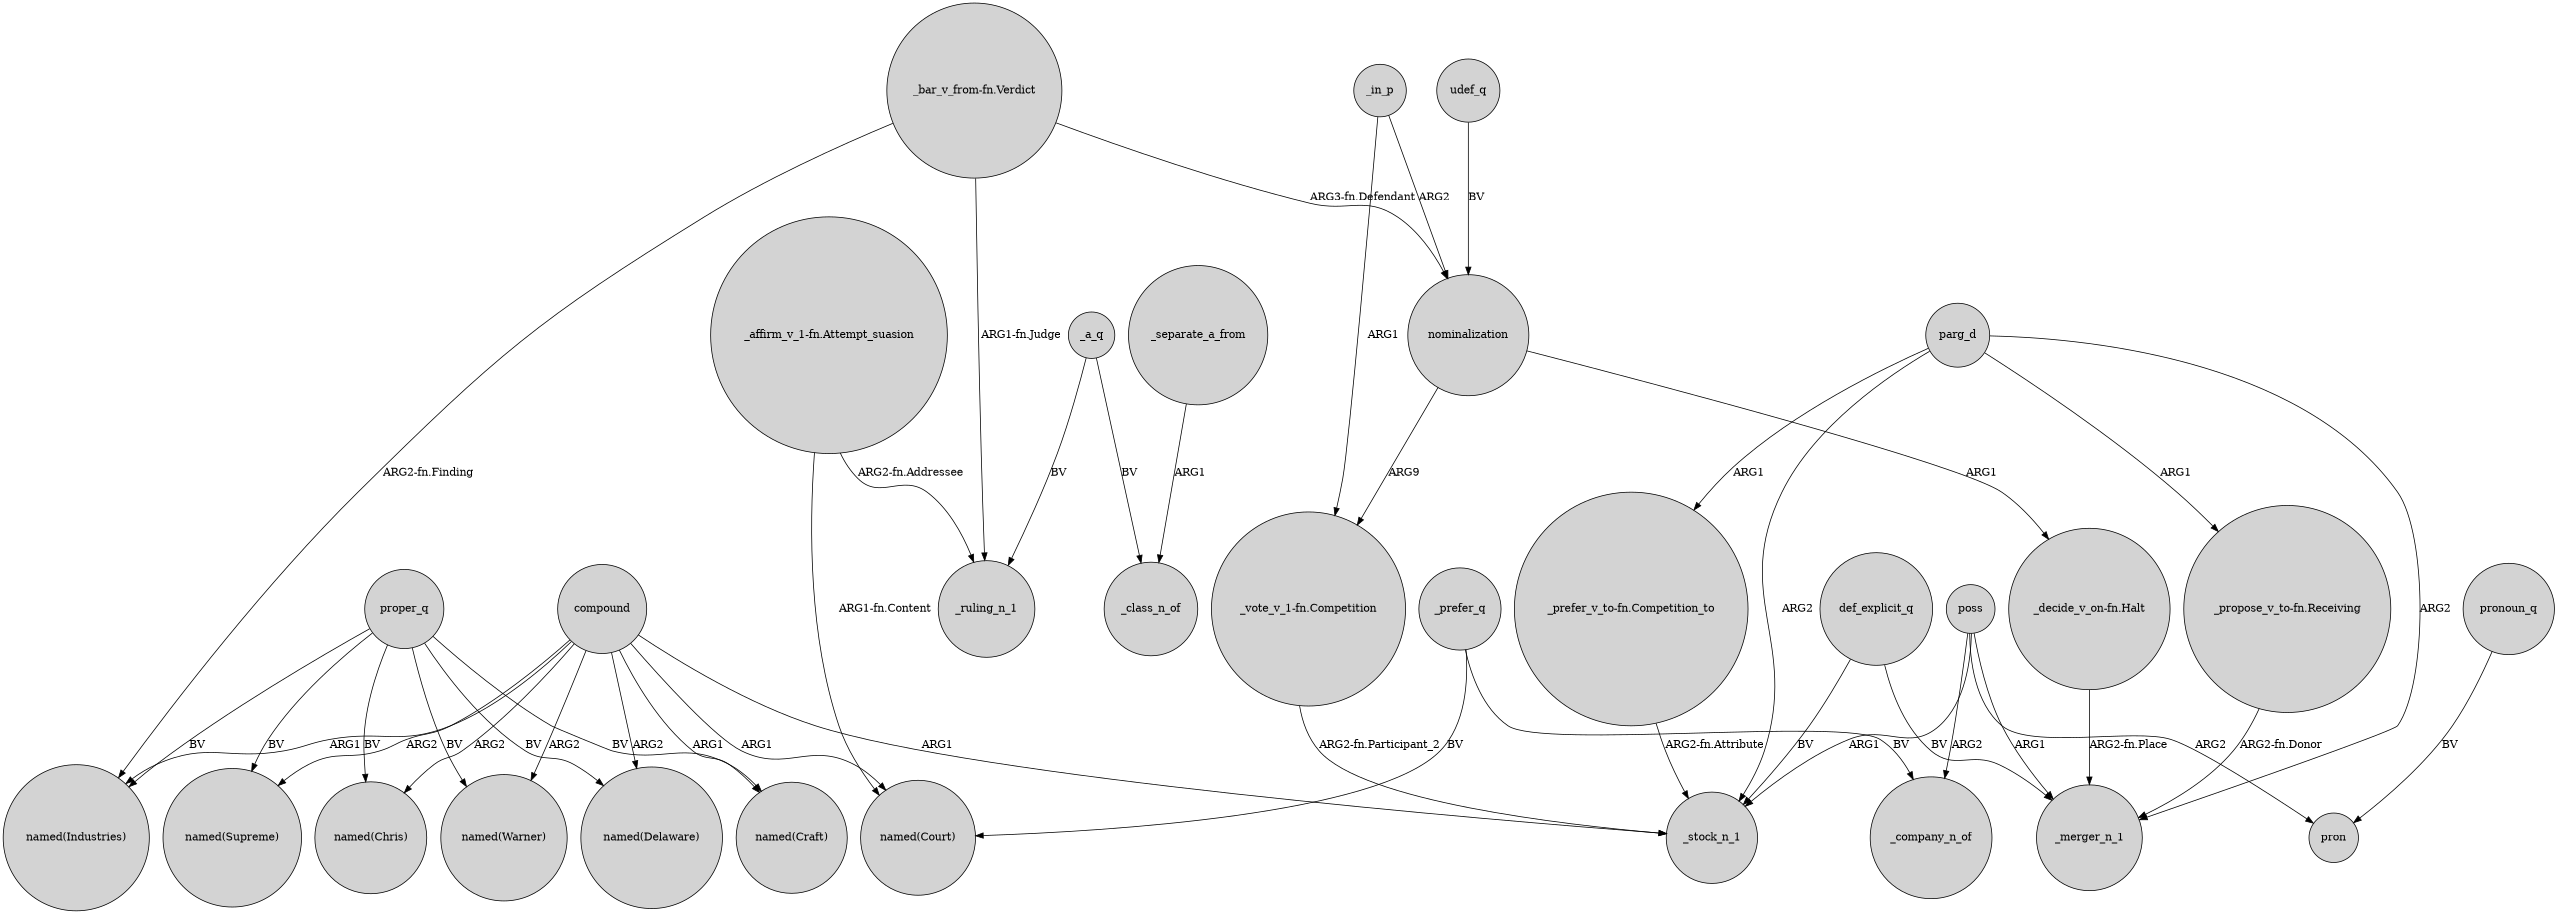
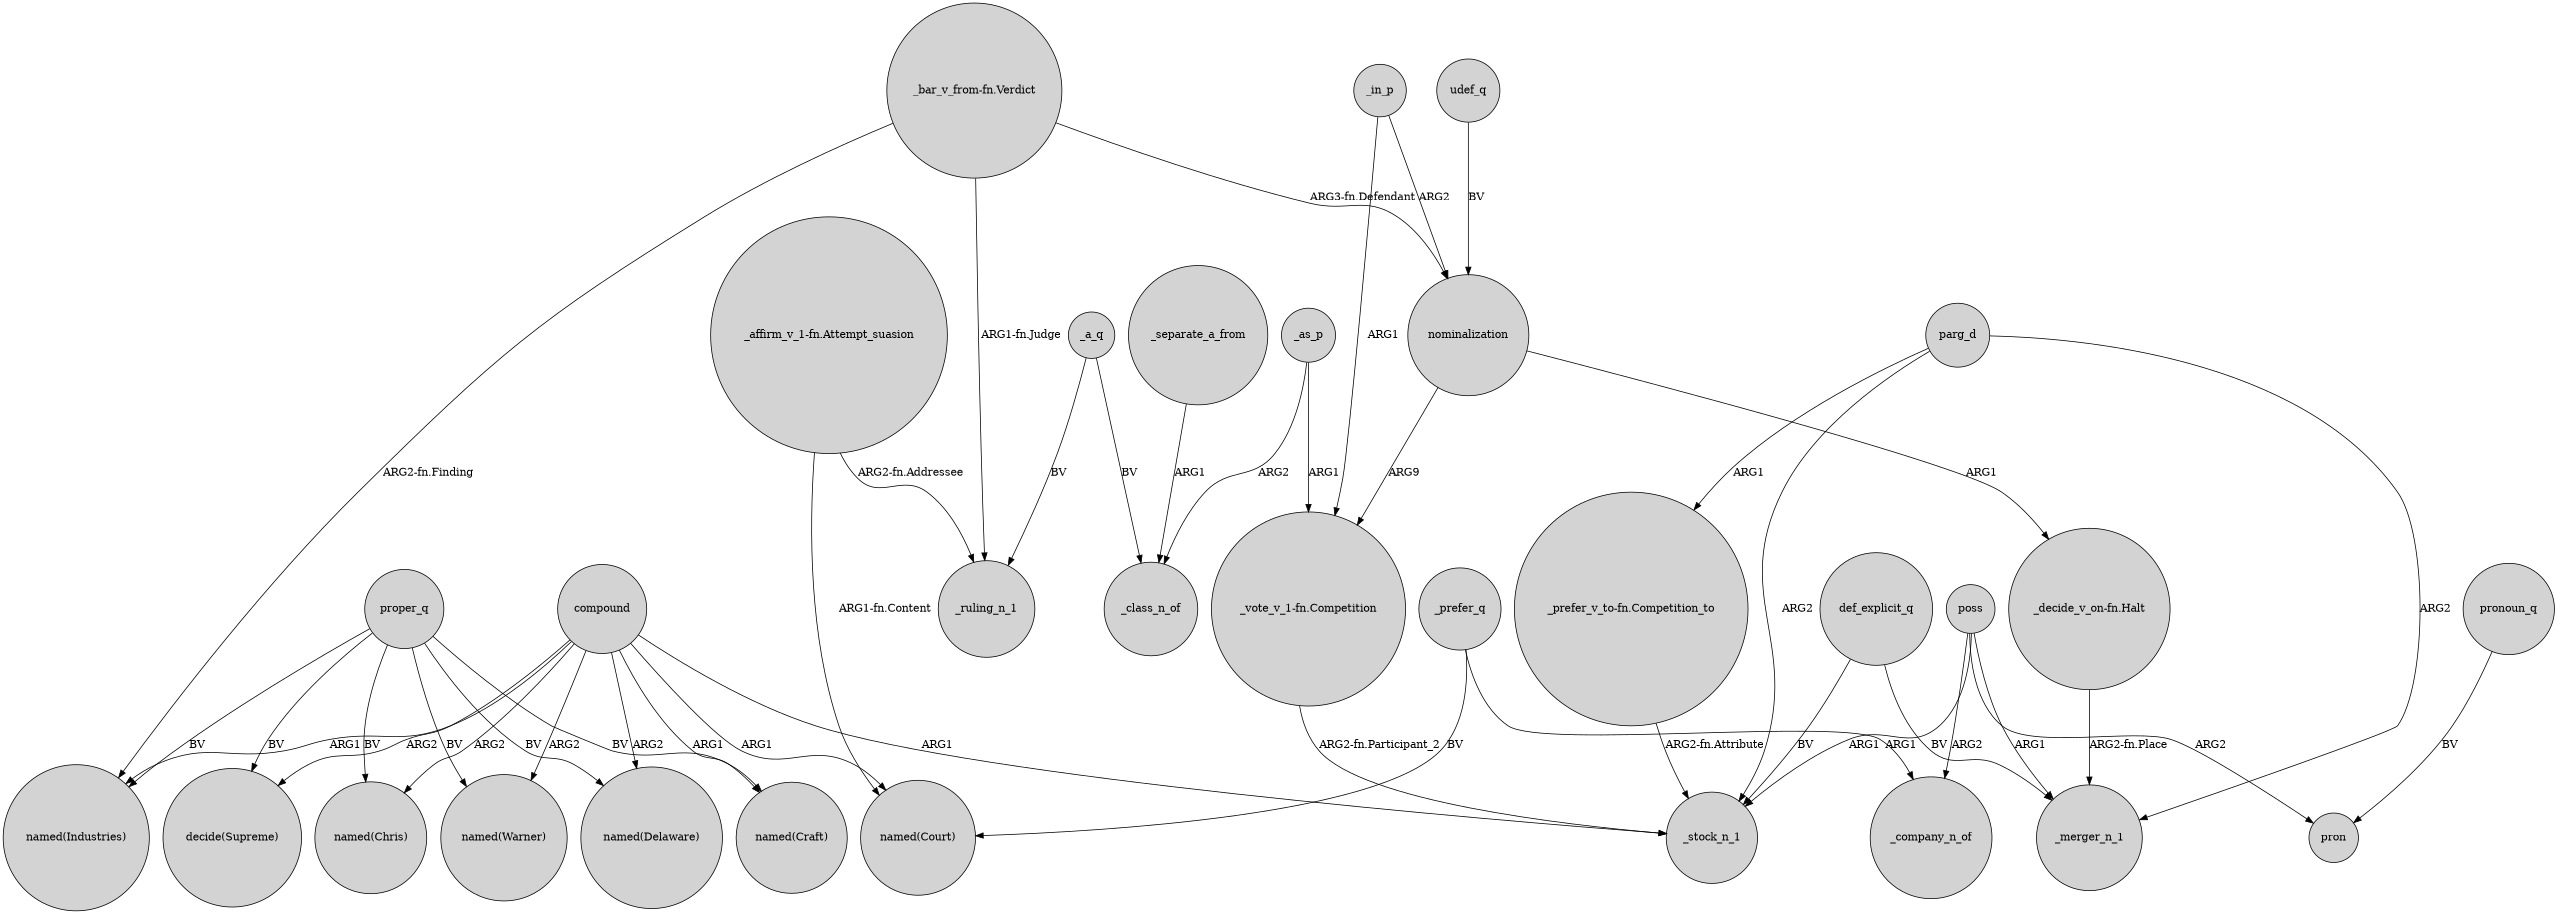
none -> (1309, 335)
(2287, 609) -> none
(1901, 745) -> (1901, 745)
(232, 838) -> (232, 838)
